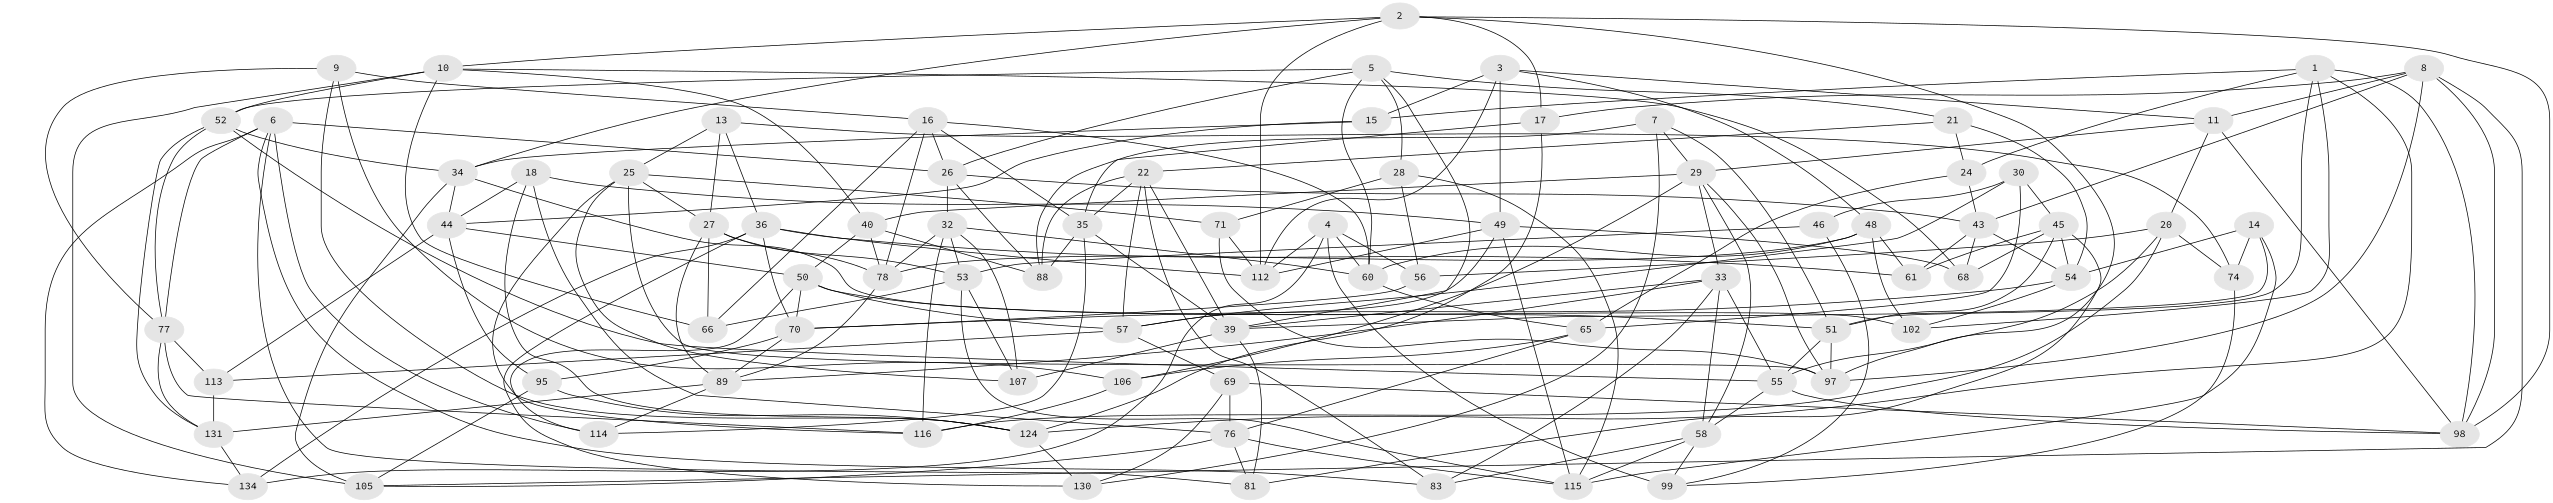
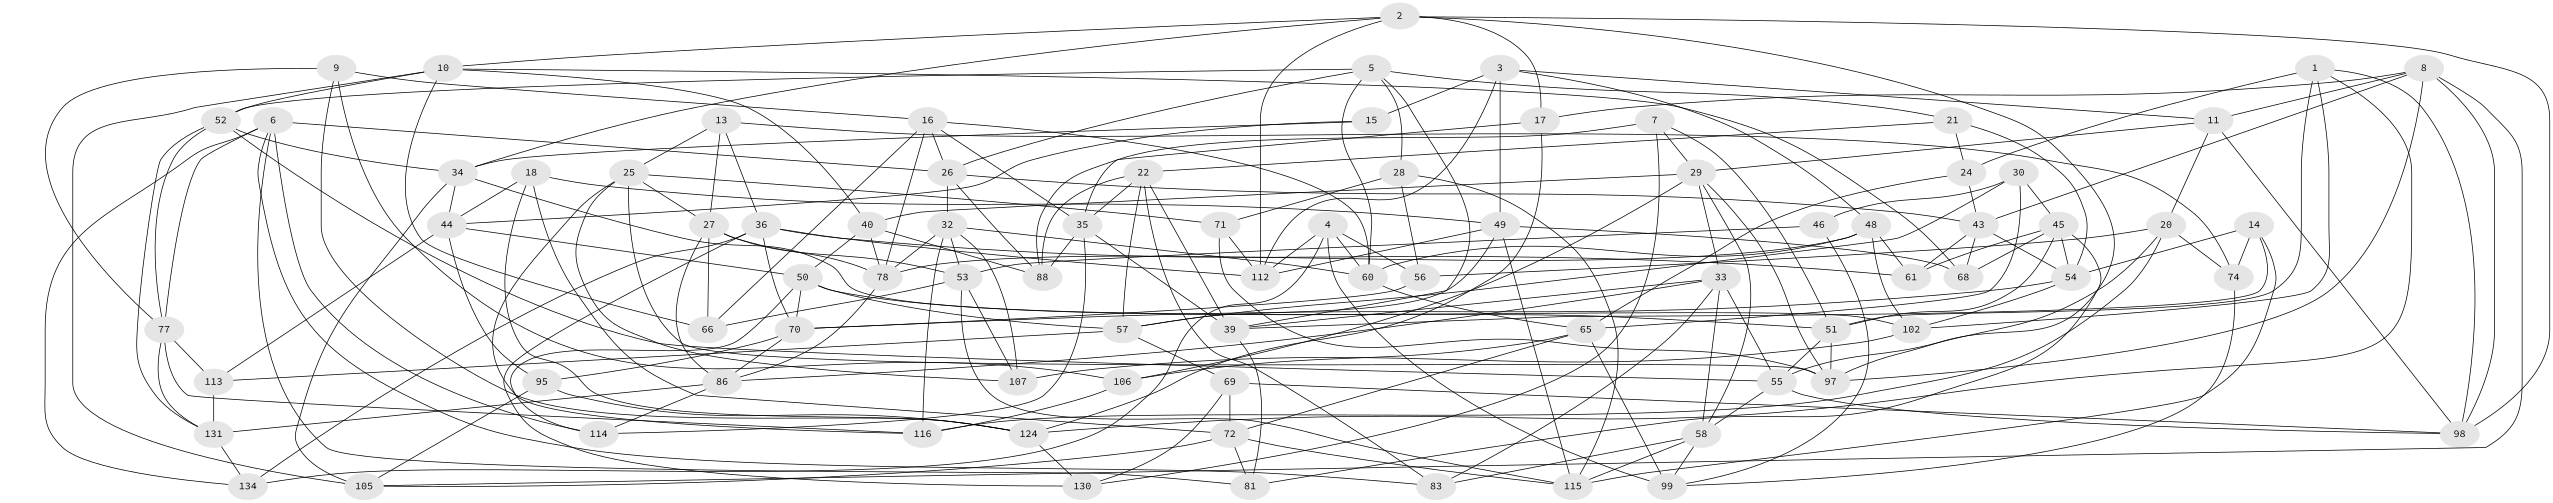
(1843, 89) -> none
(1168, 345) -> (1465, 360)
(722, 382) -> (722, 382)
none -> (1627, 408)
(1230, 434) -> (1230, 434)
